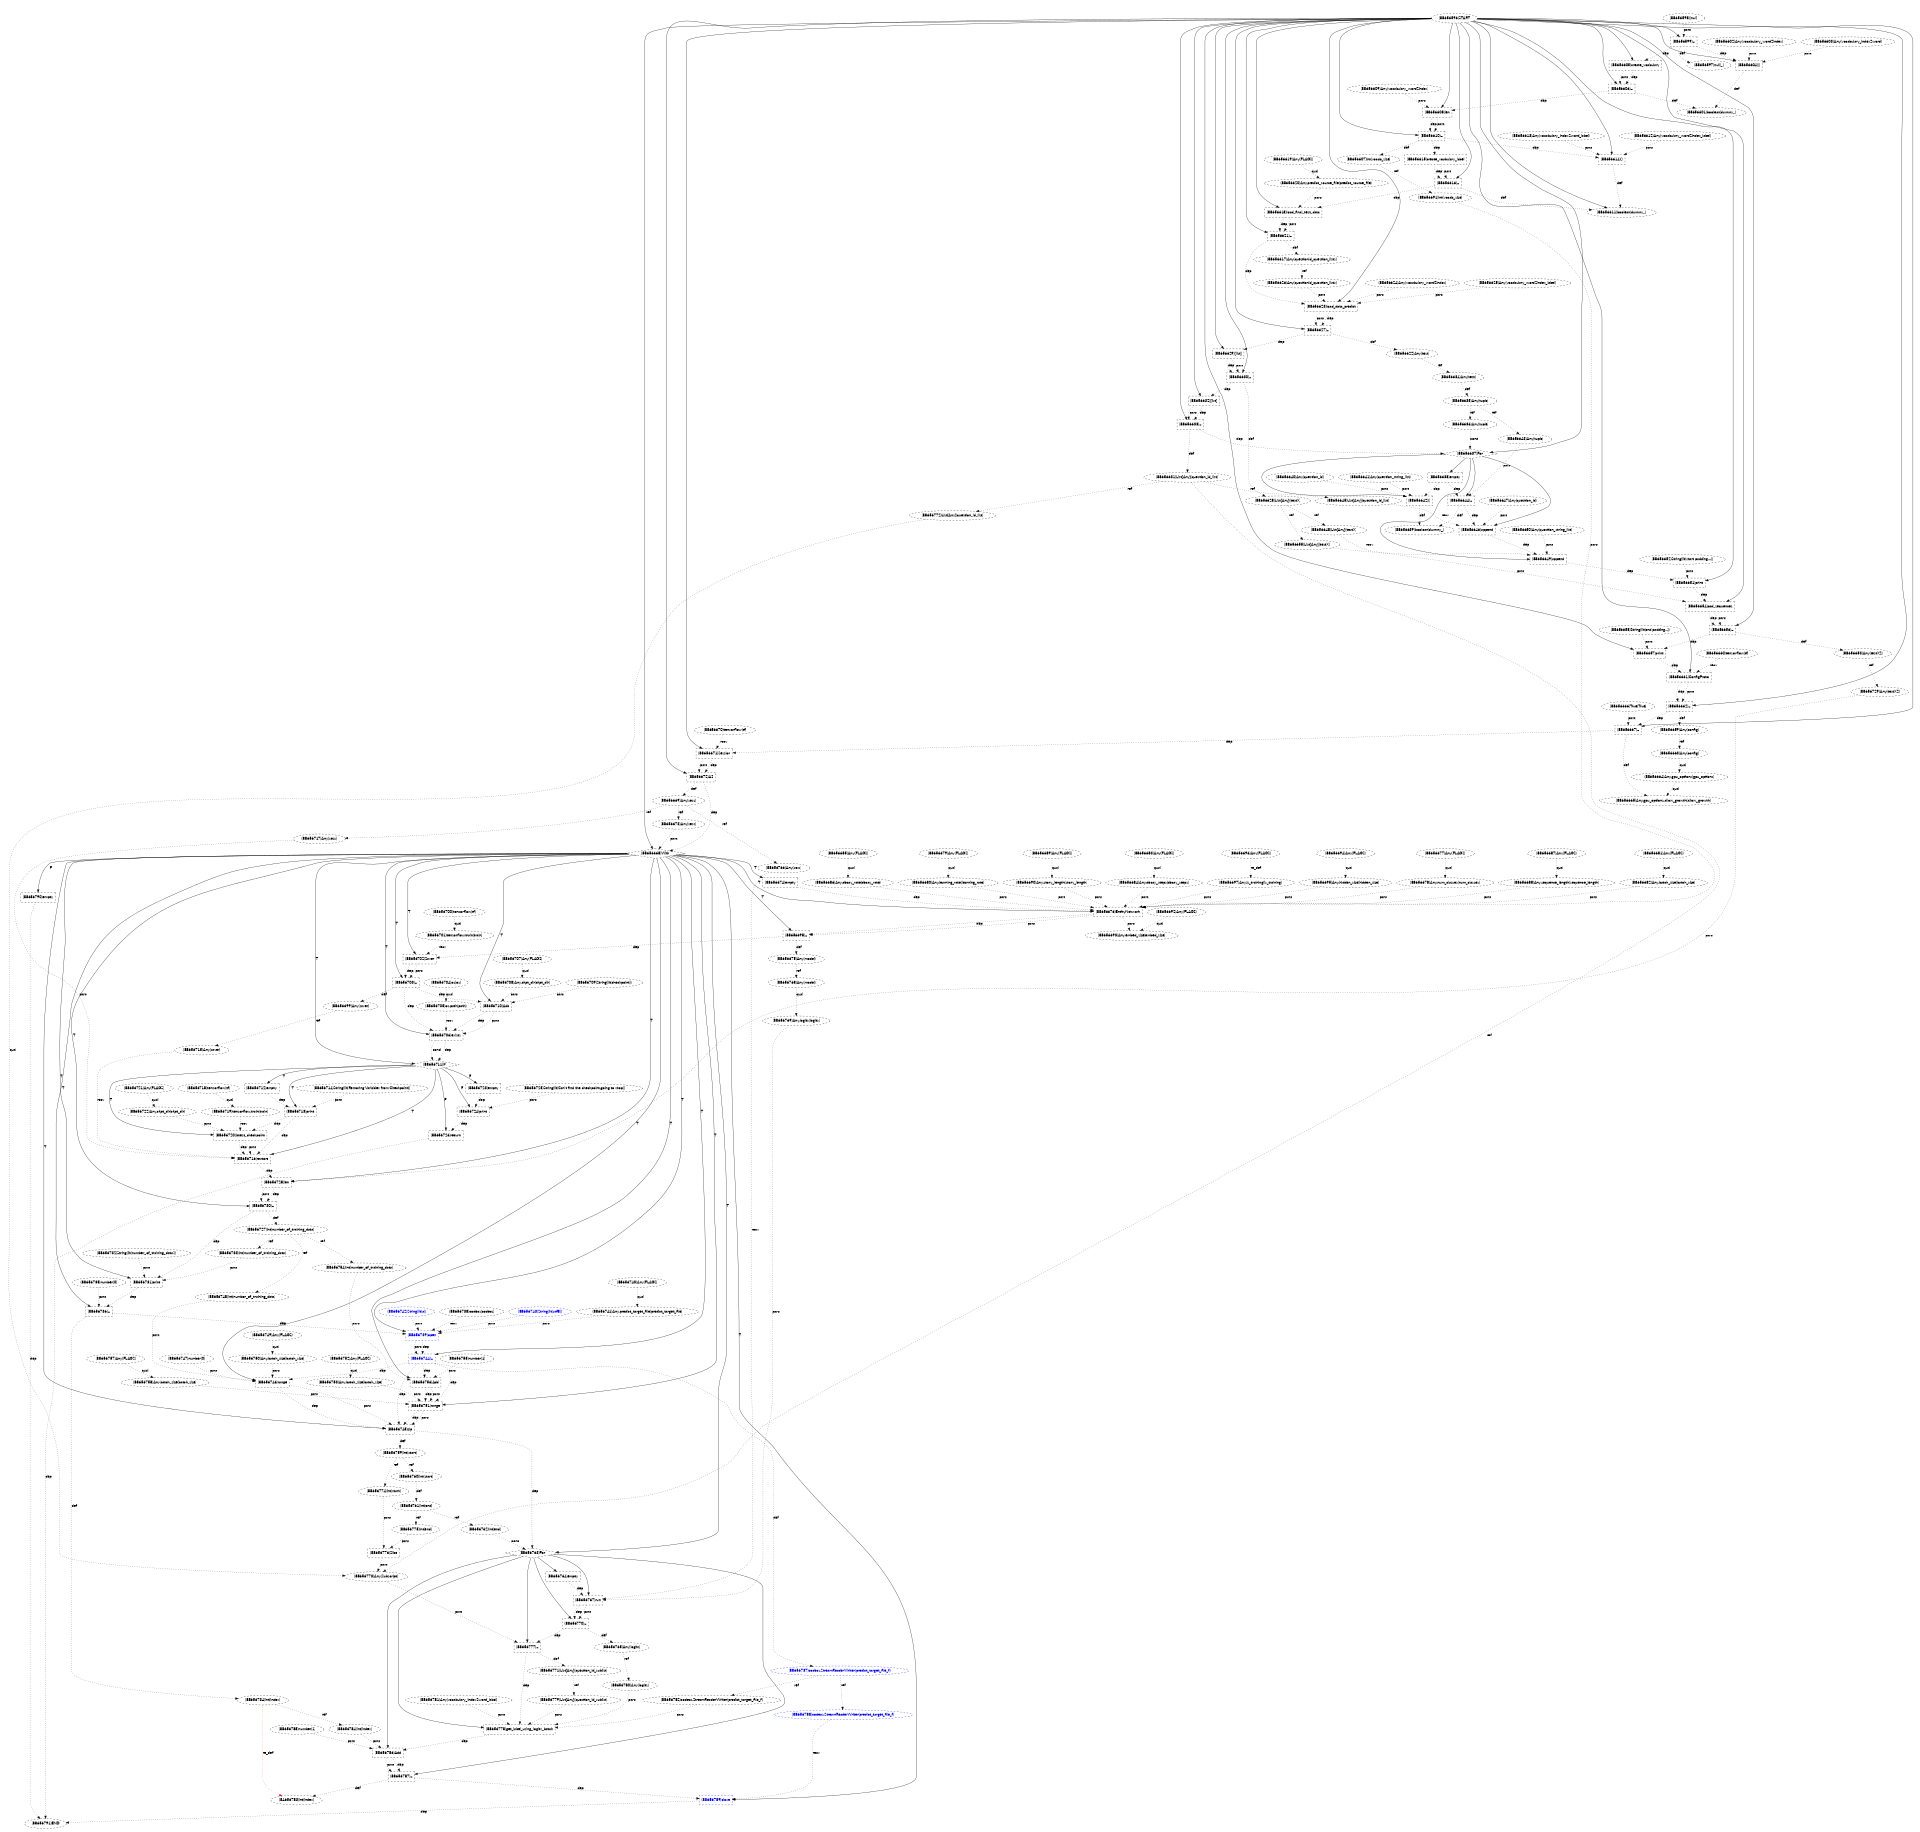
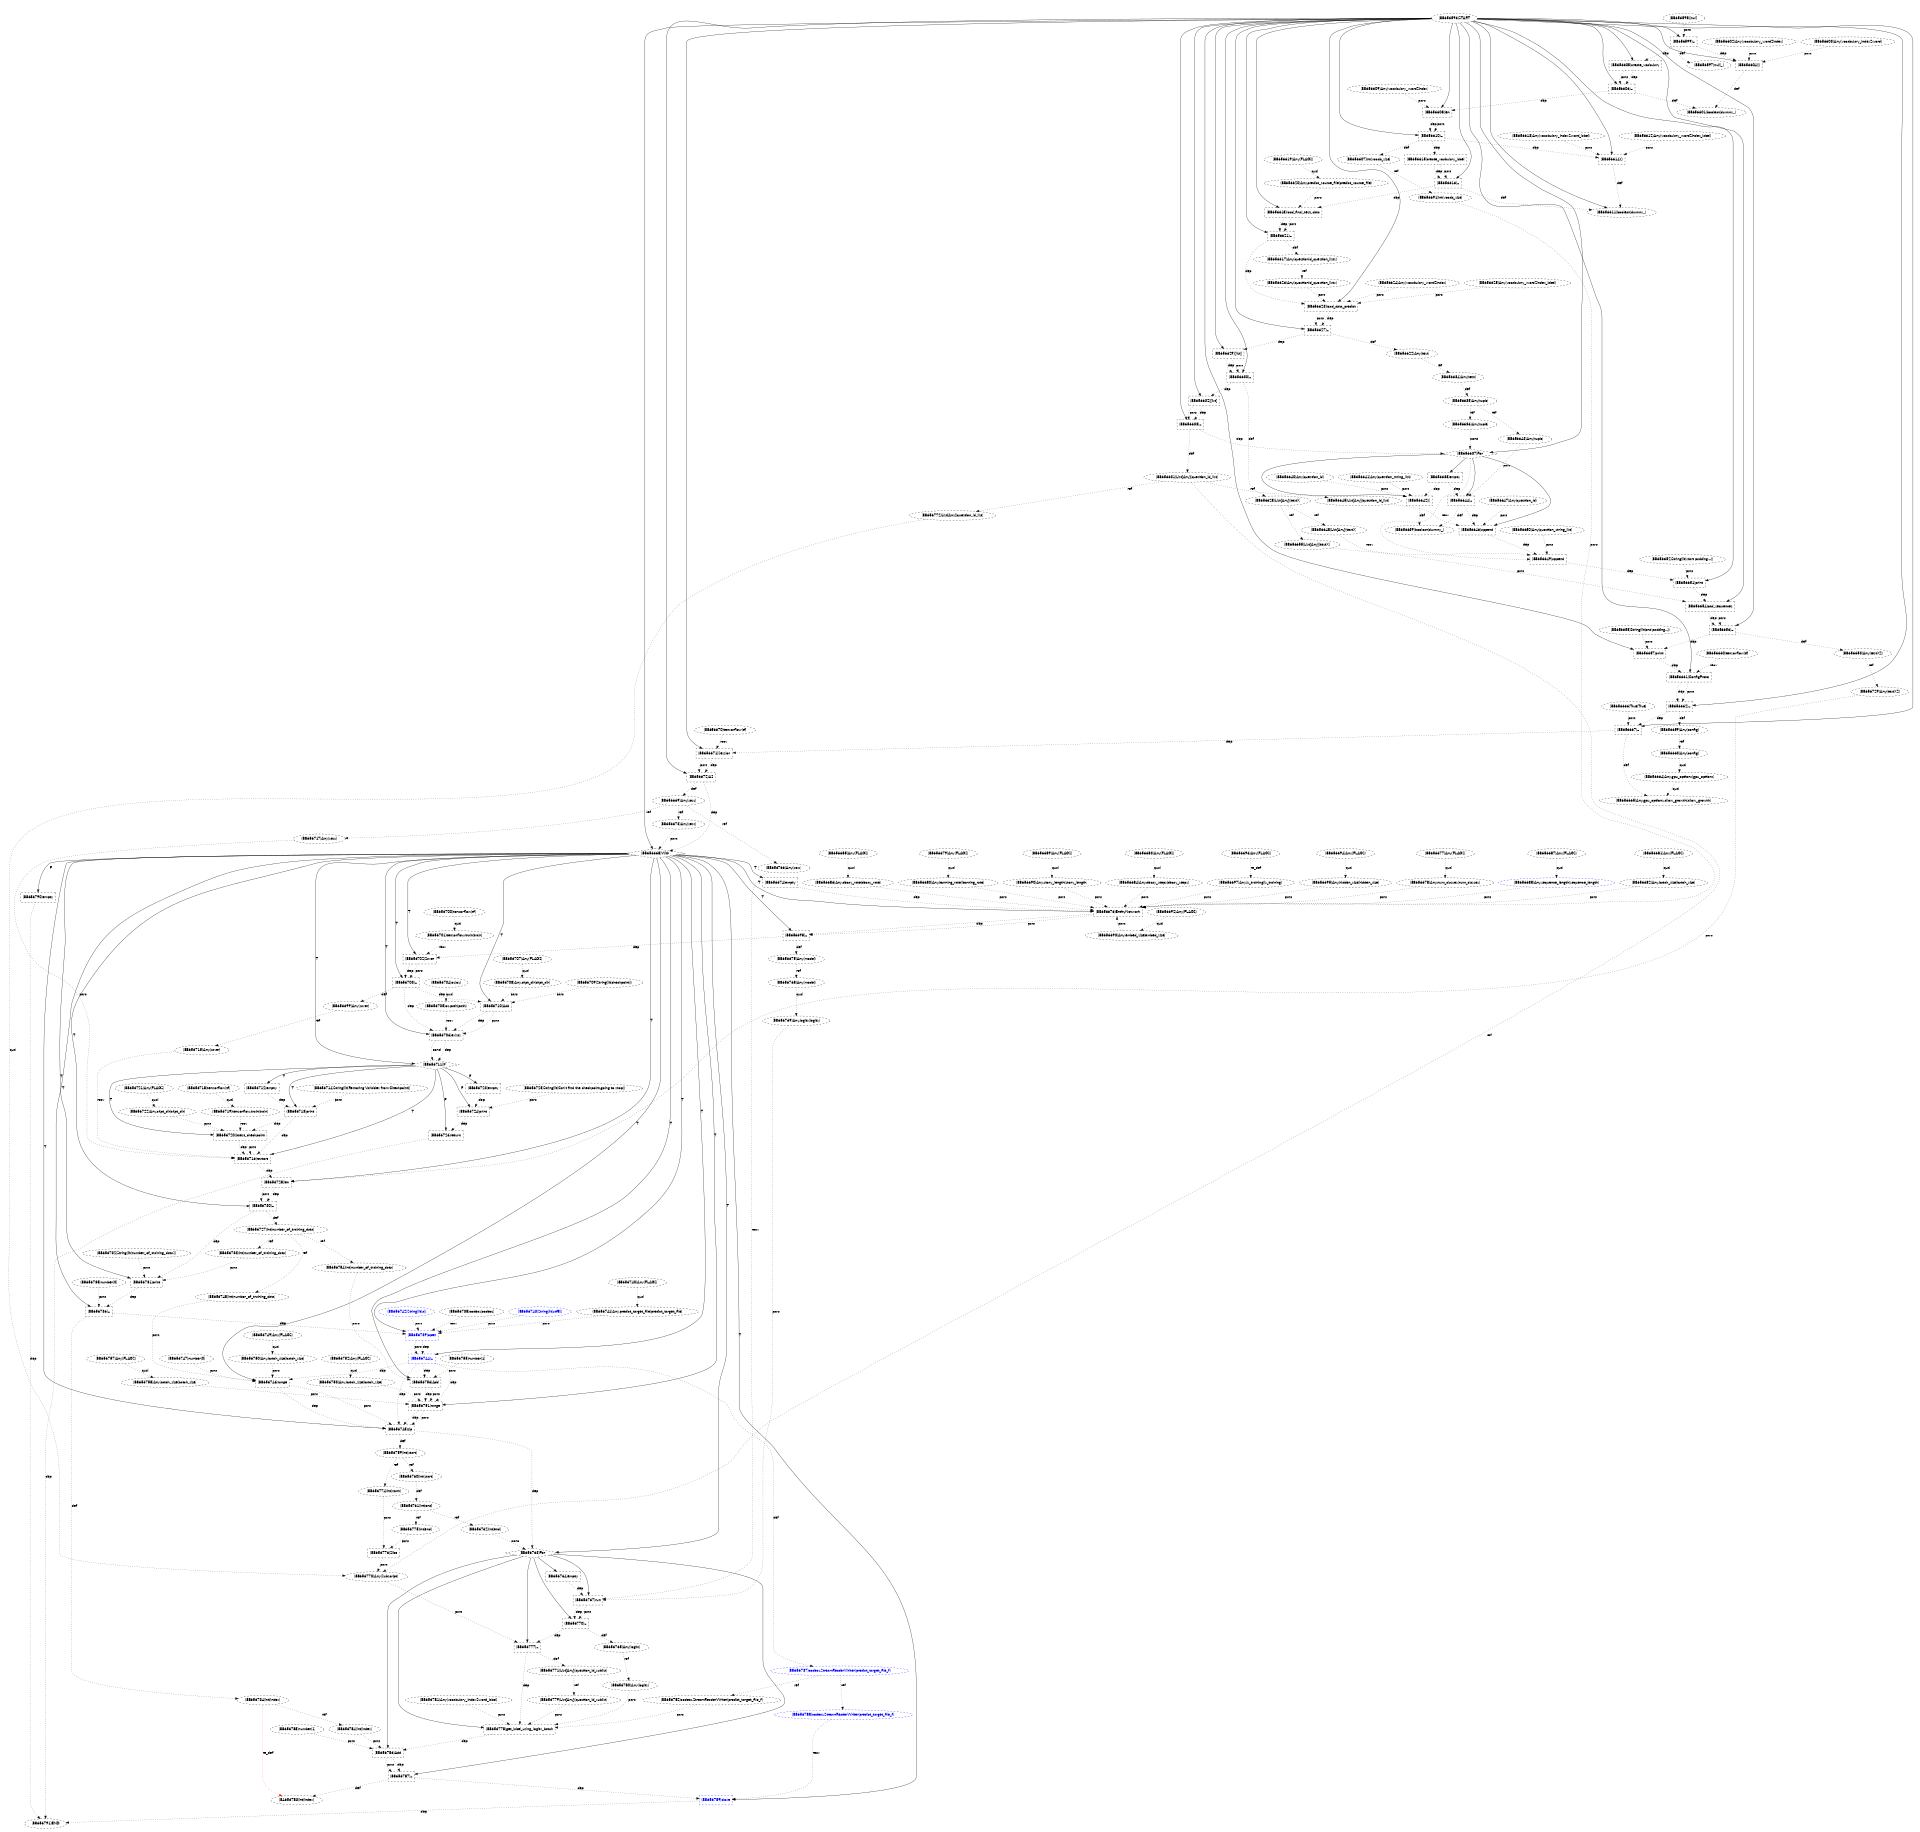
(1386, 538) -> (1386, 538)
(1557, 883) -> (1557, 883)
(1126, 922) -> (1118, 926)
